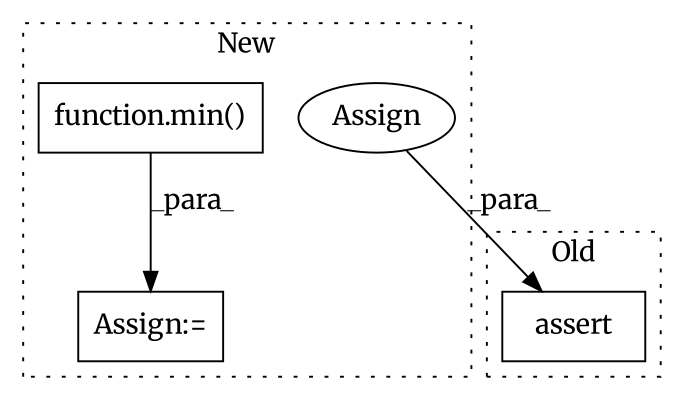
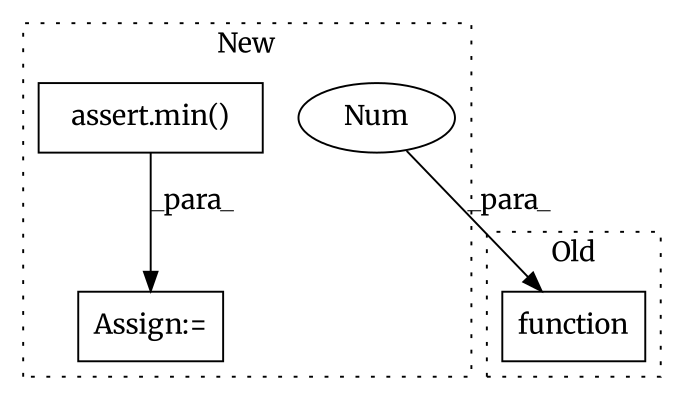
(151, 118) -> (151, 118)
(377, 118) -> (377, 118)
(574, 326) -> (574, 326)
